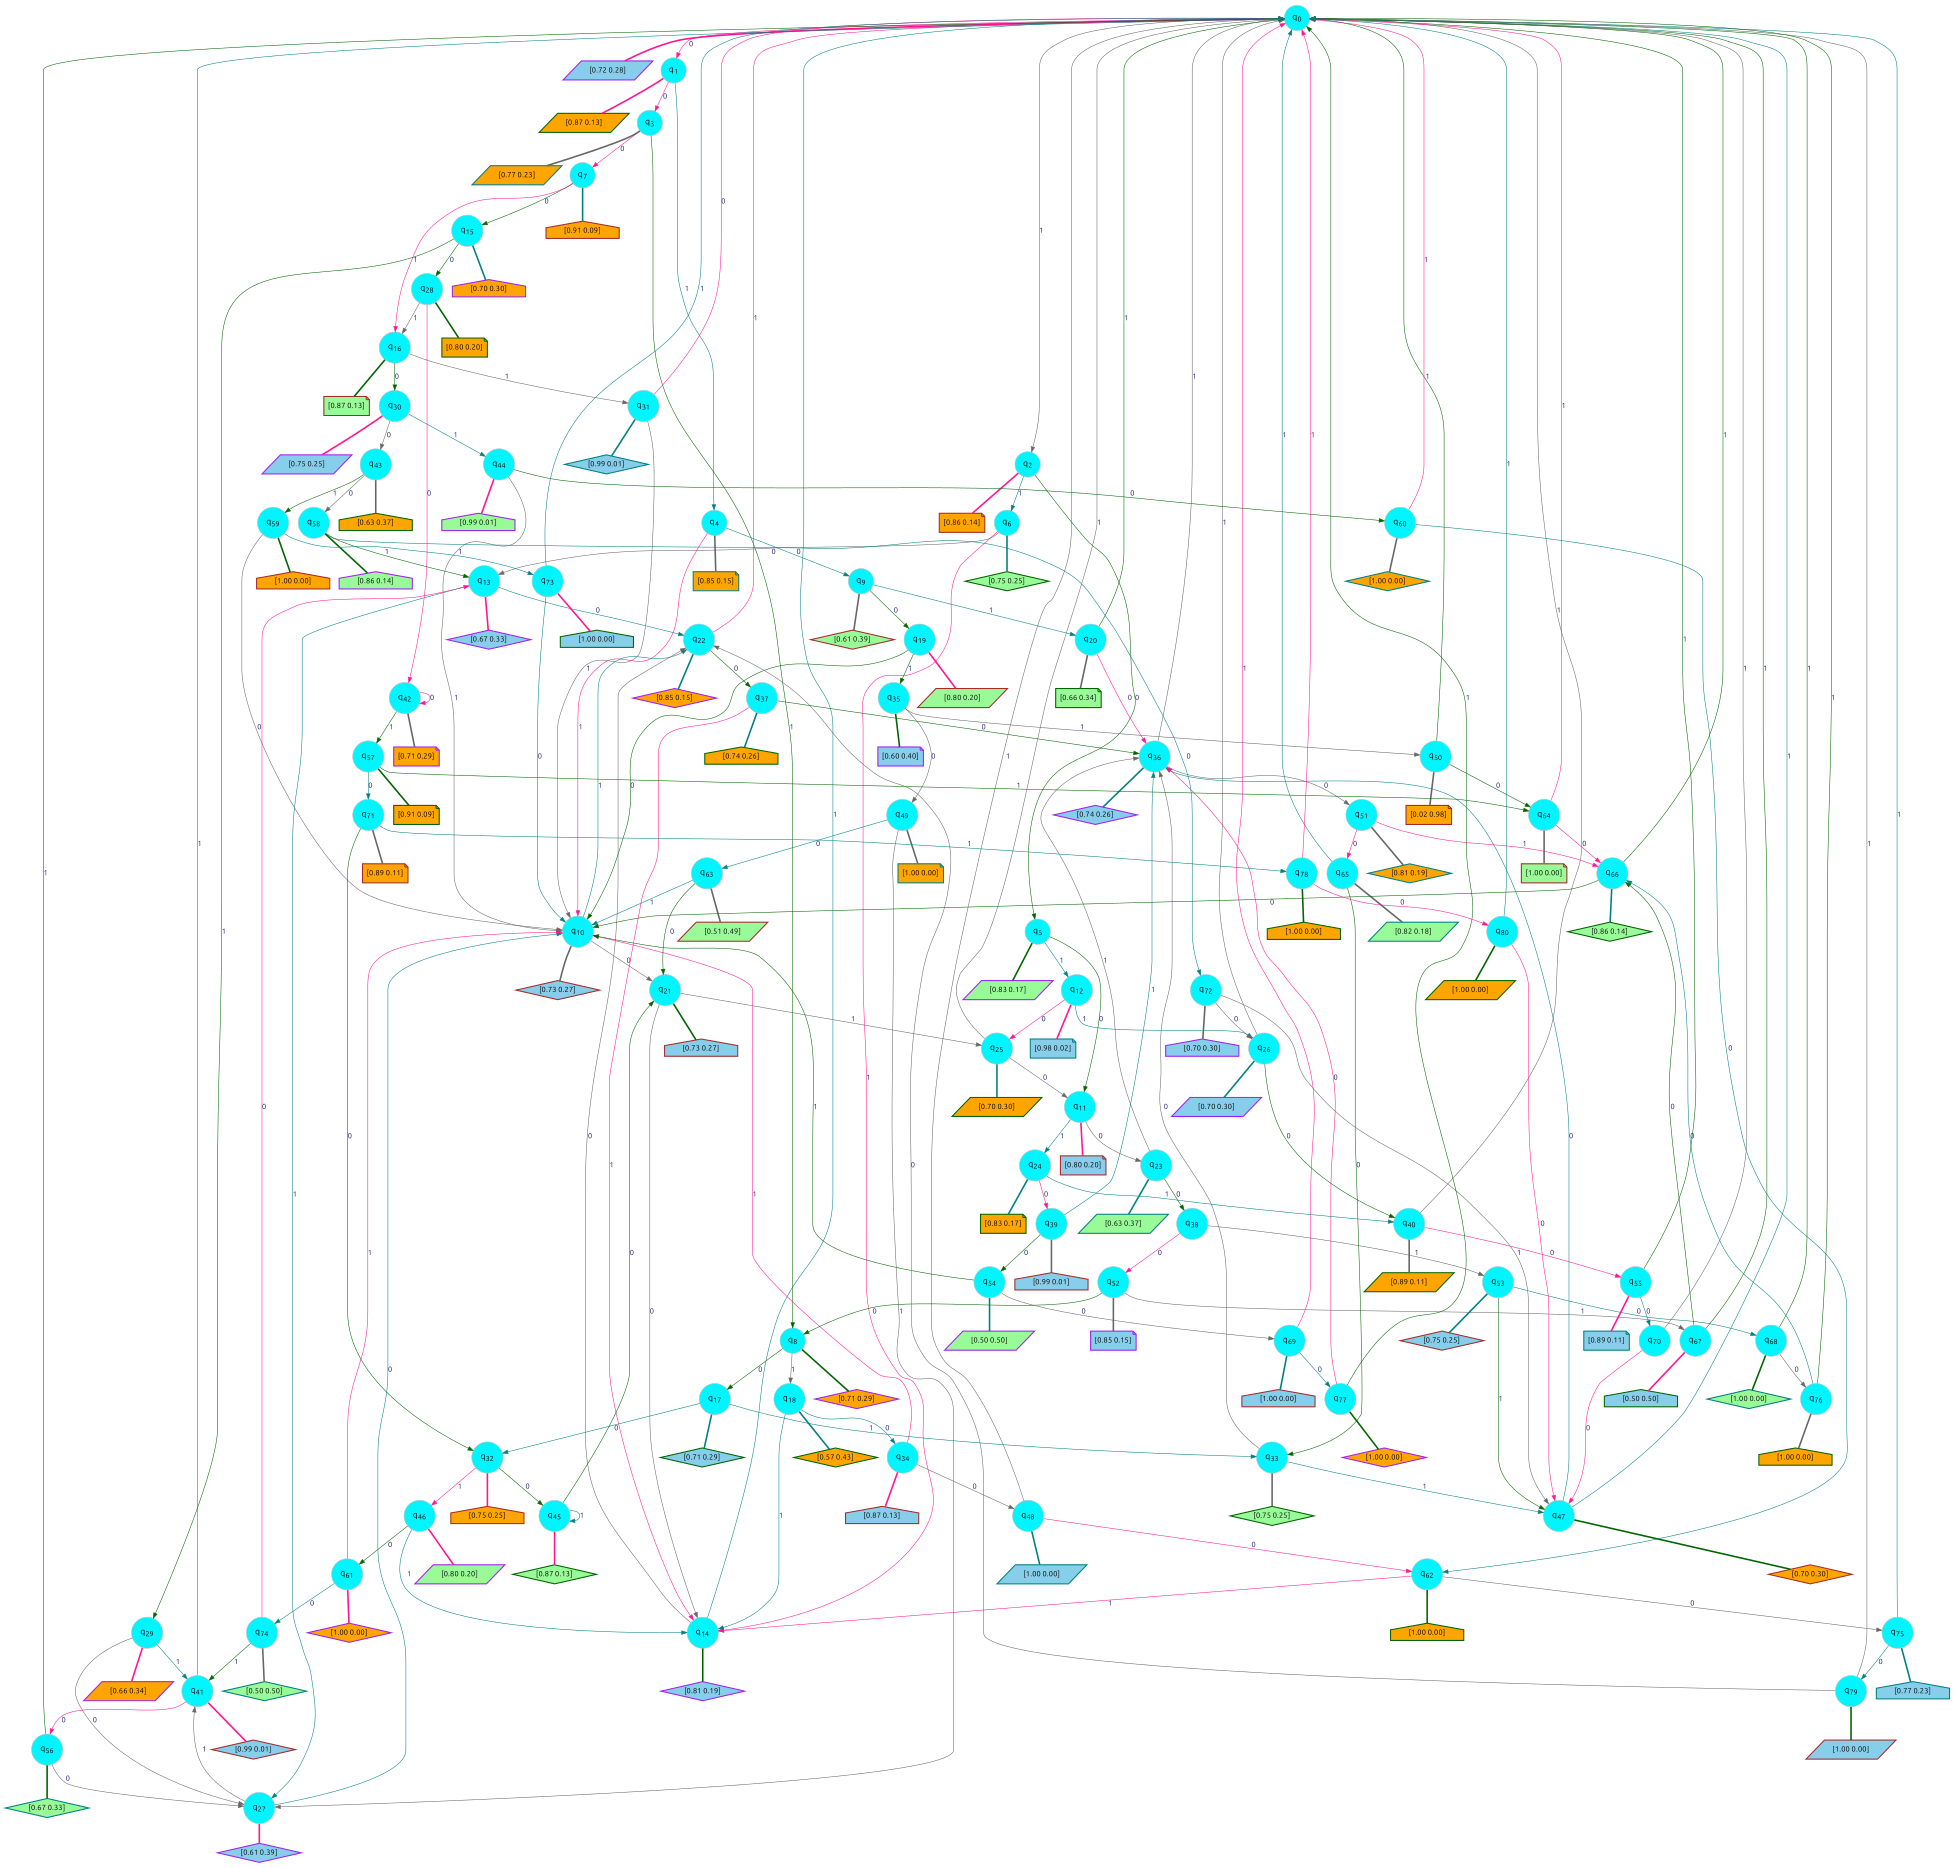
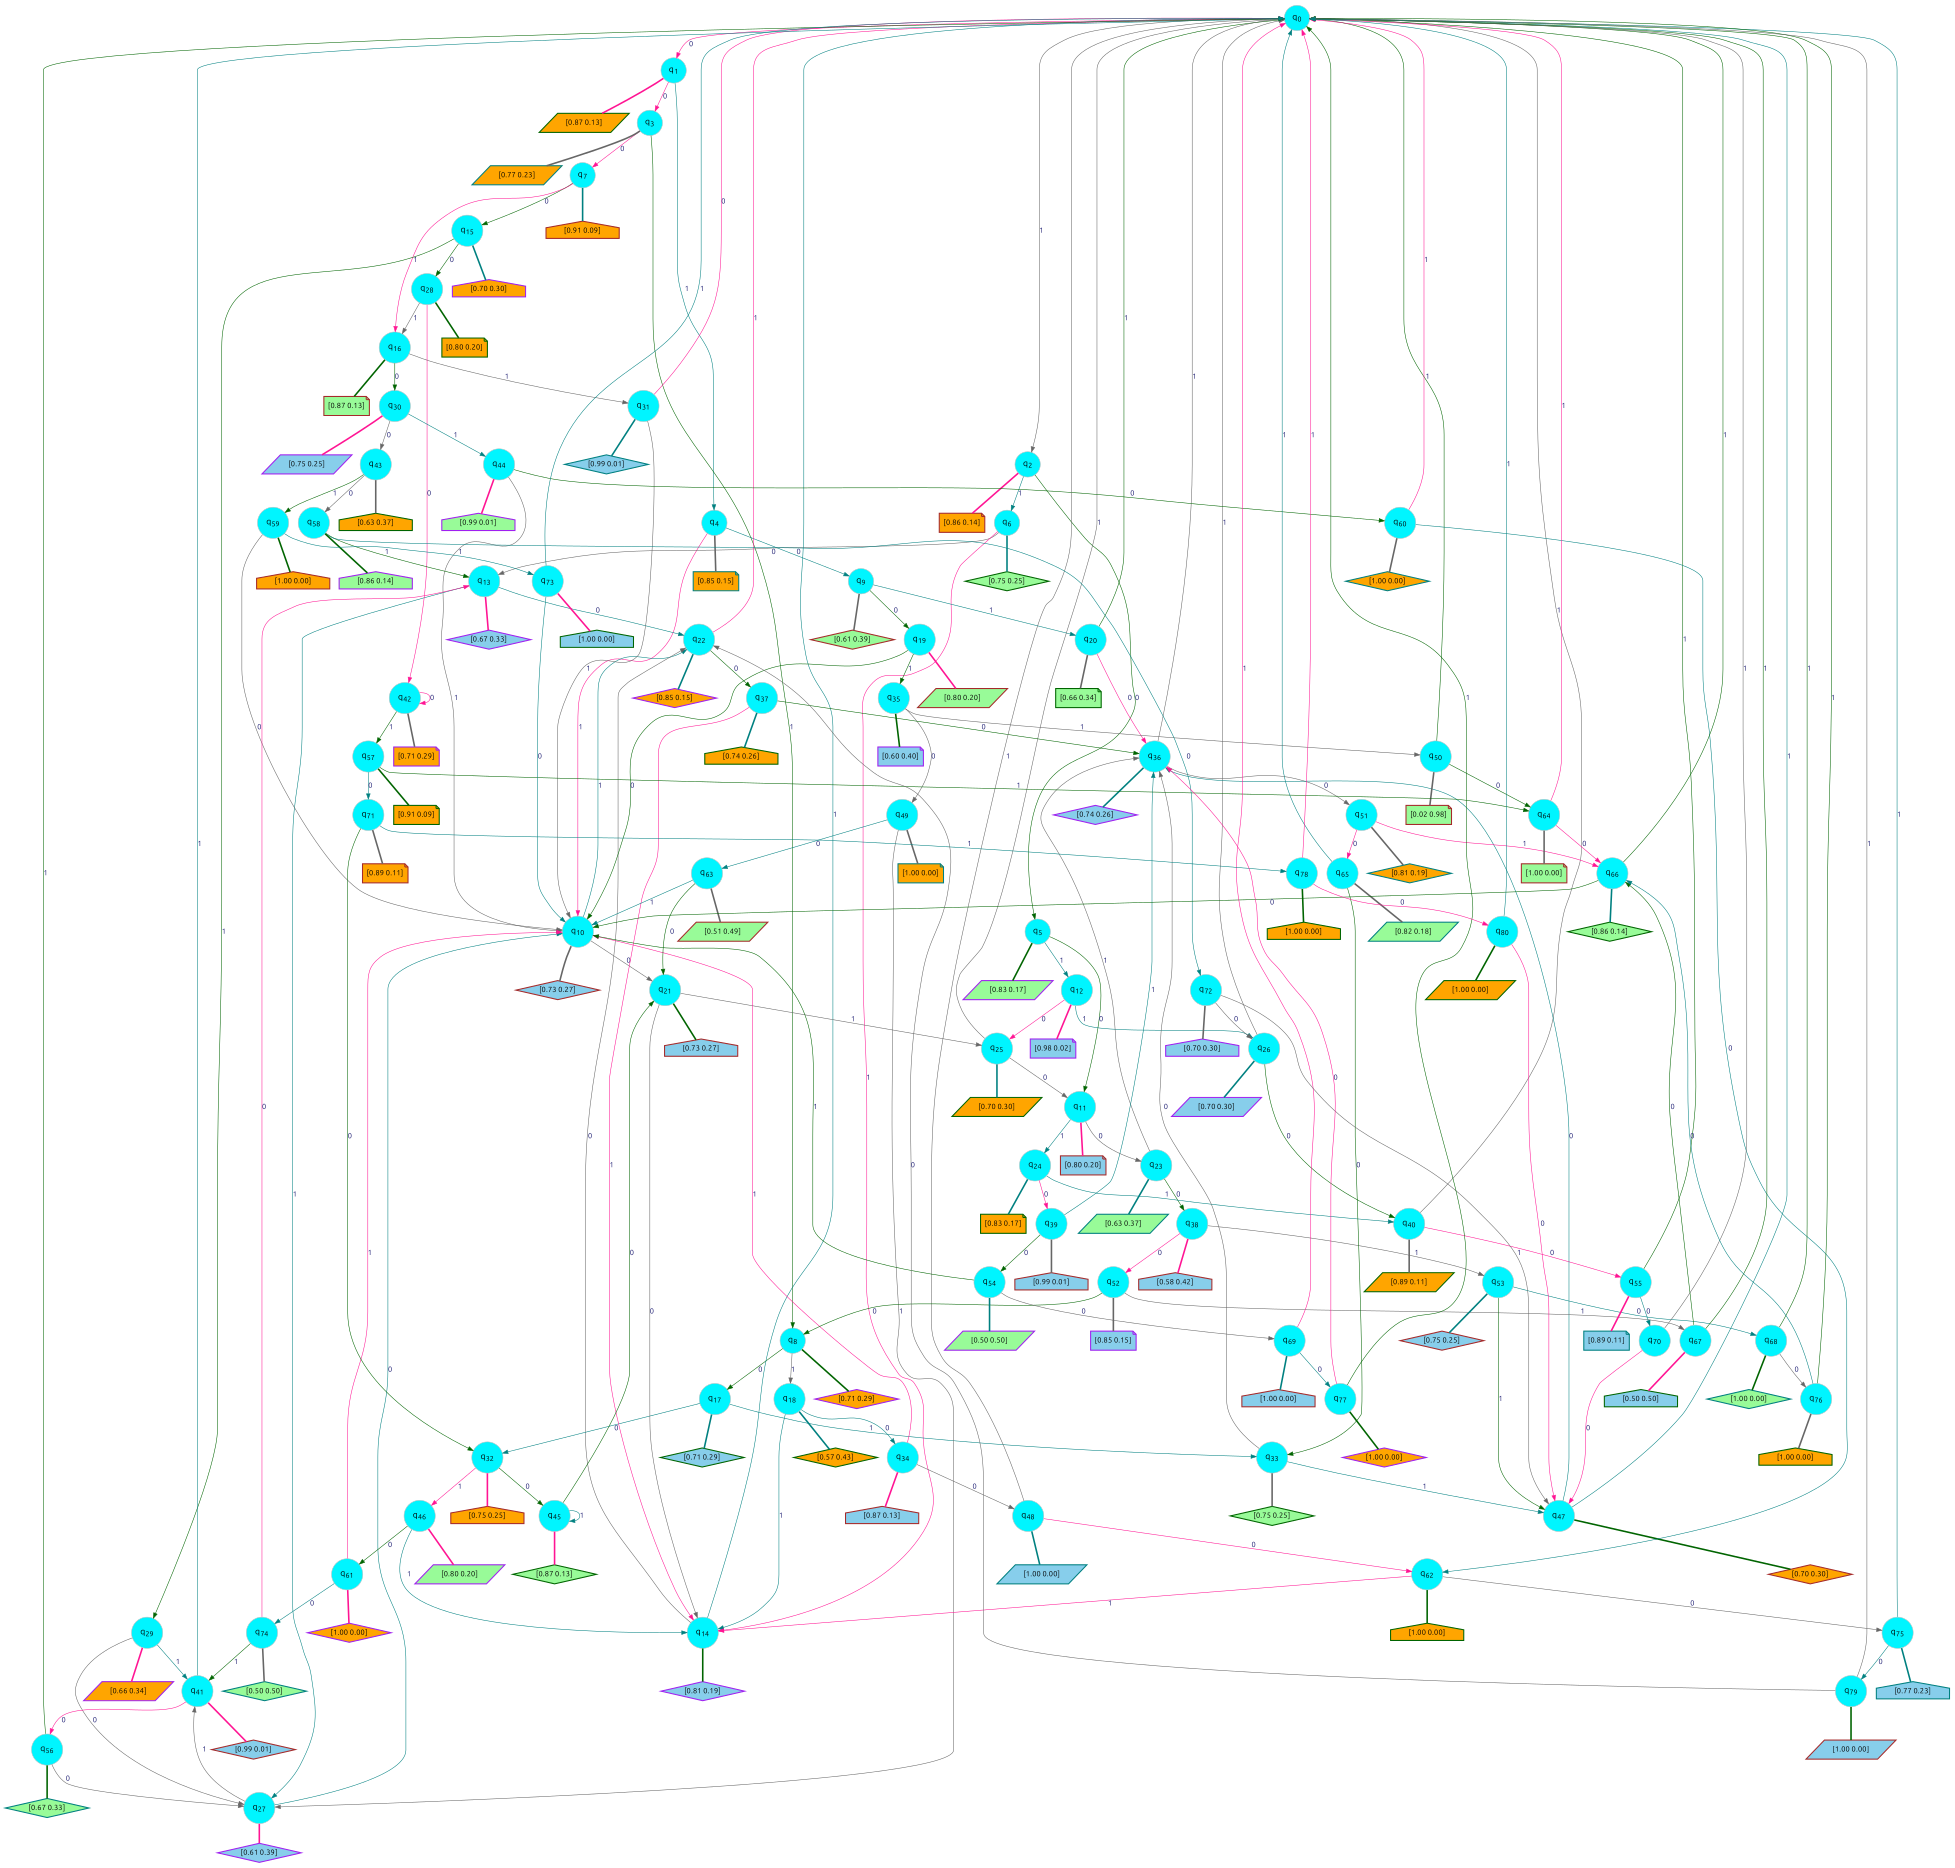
(608, 70) -> none
(1429, 815) -> (1429, 815)
(1053, 1049) -> (1053, 1049)
none -> (1175, 1282)
